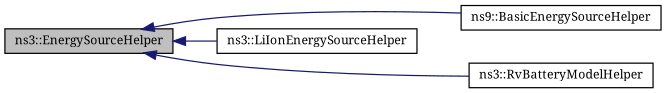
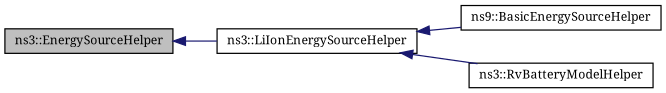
(307, 13) -> (445, 29)
(312, 72) -> (445, 59)
